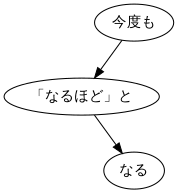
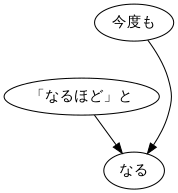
(111, 55) -> (171, 92)
